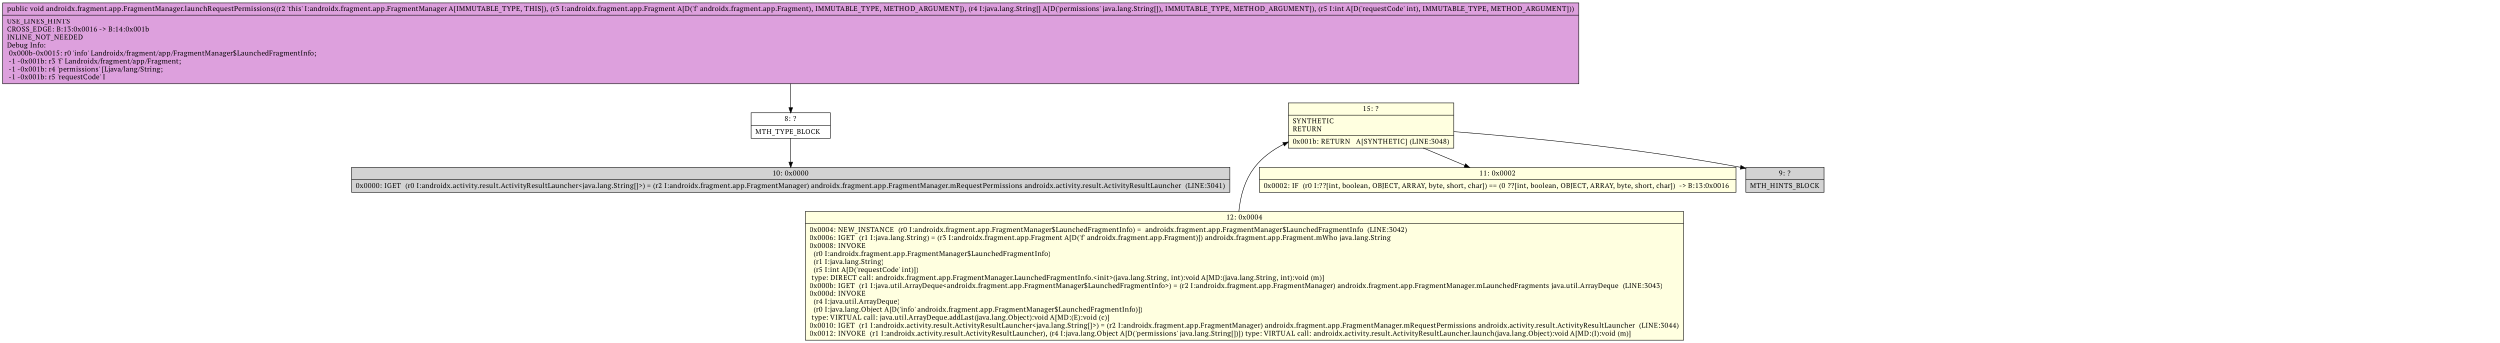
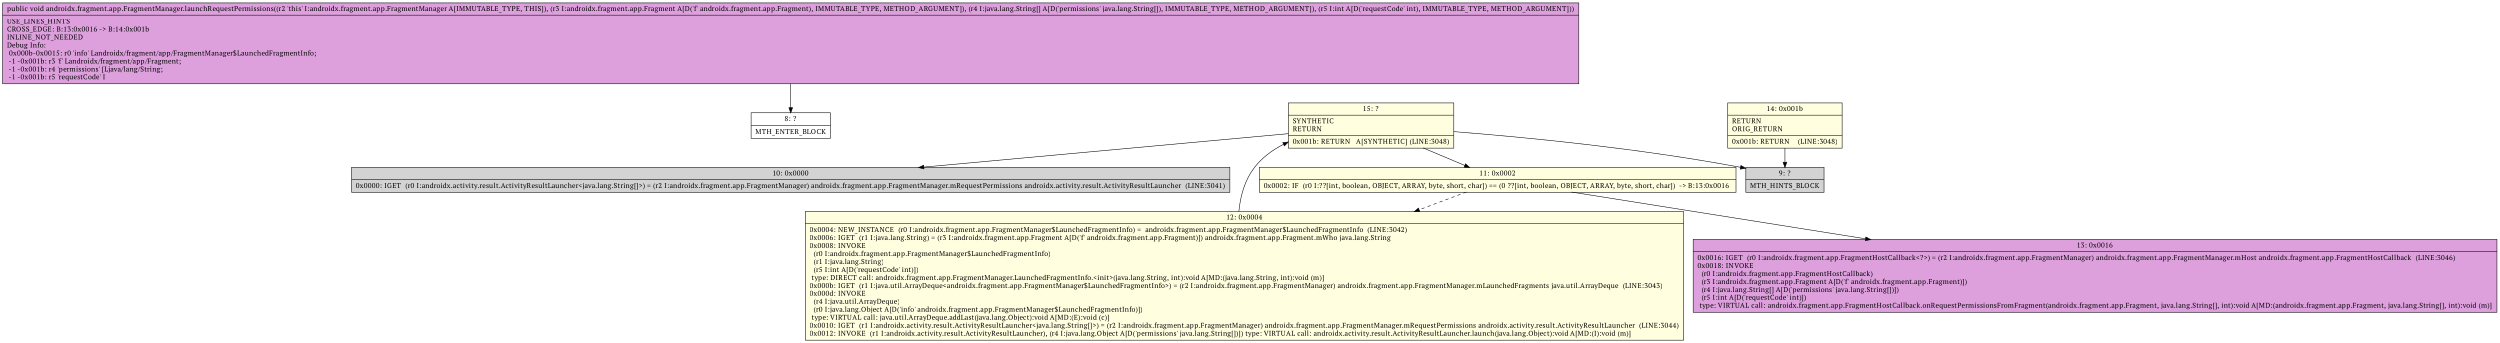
none -> (1785, 126)
(788, 132) -> (791, 132)
(791, 150) -> (1106, 150)
none -> (1443, 201)
none -> (2095, 276)
